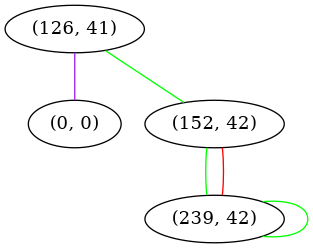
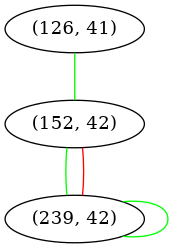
(75, 124) -> none
